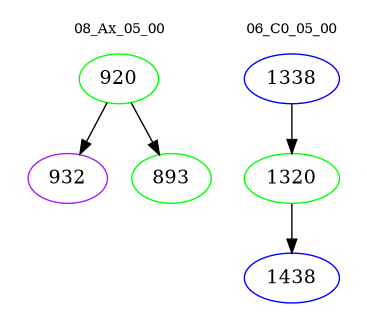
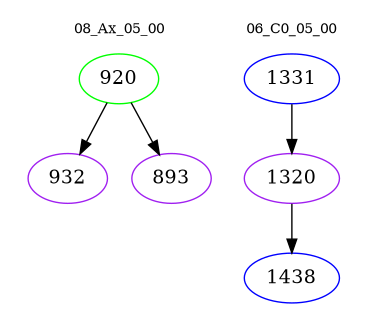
(292, 79) -> (292, 79)
(172, 178) -> (172, 178)
(292, 178) -> (292, 178)
